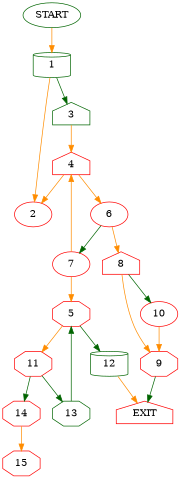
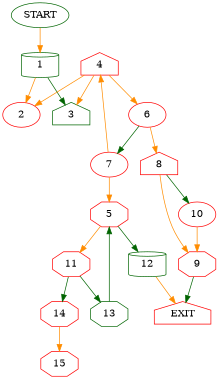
(71, 135) -> (87, 87)
